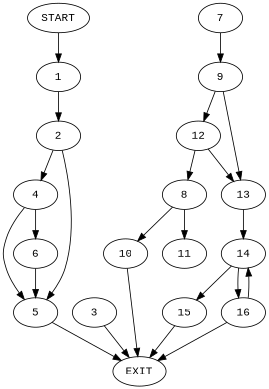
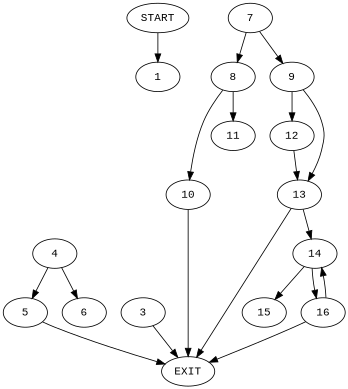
(59, 136) -> none
(192, 161) -> (243, 44)
(36, 279) -> none
(165, 338) -> (246, 279)
